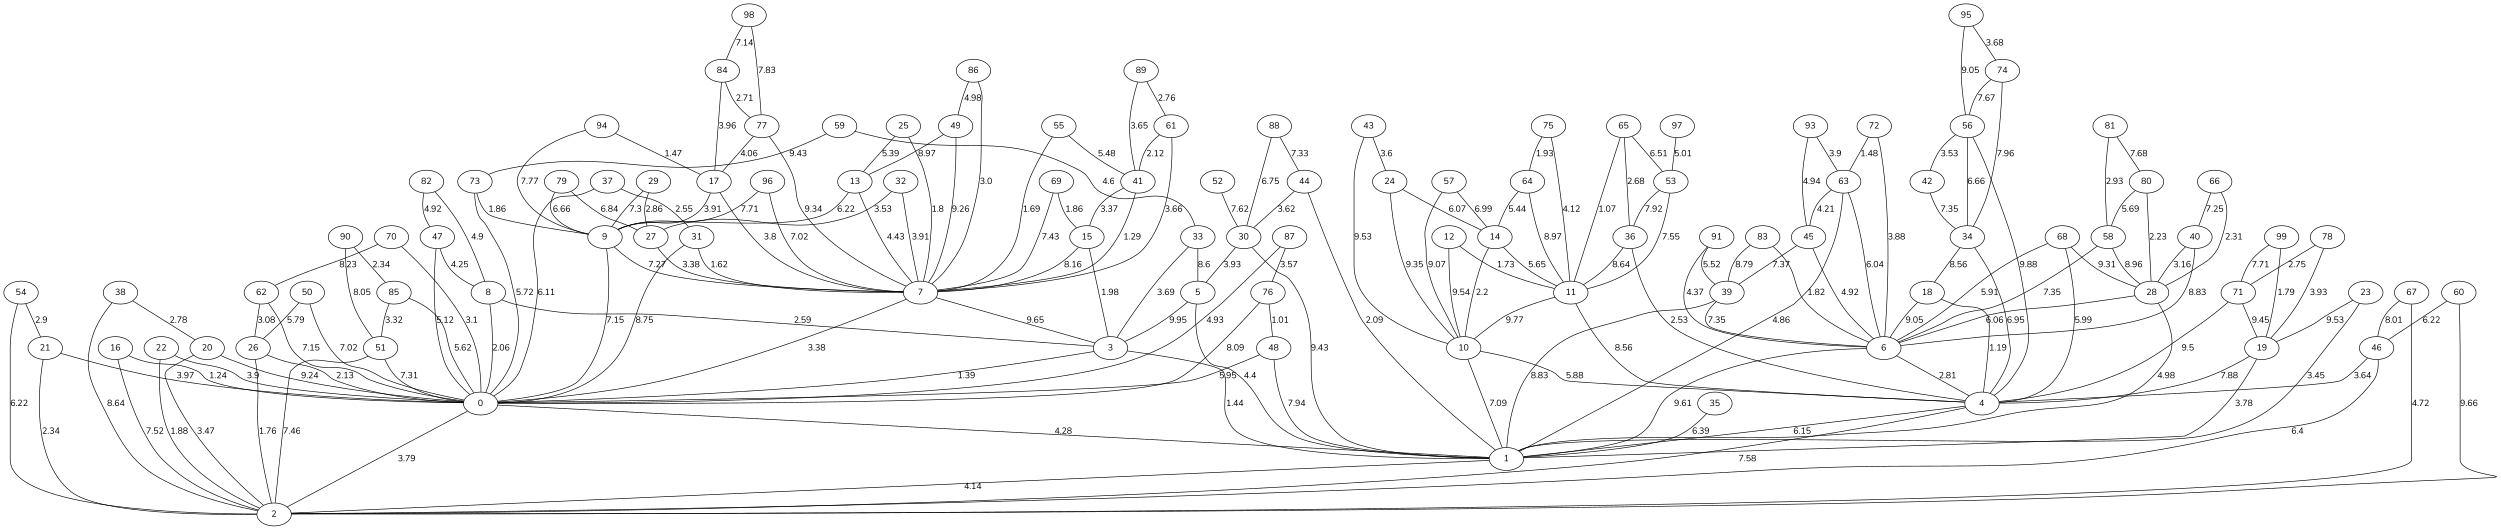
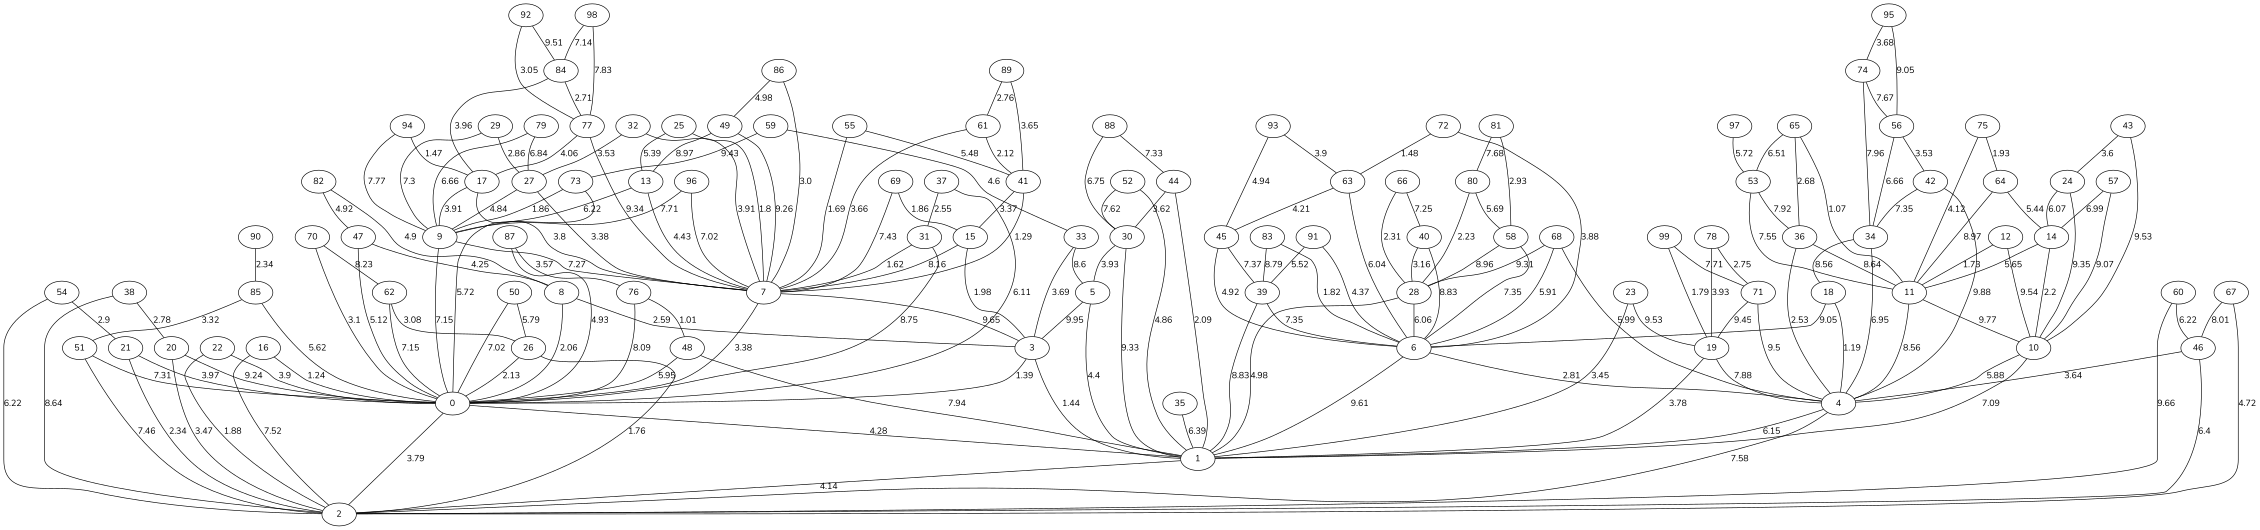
none -> (526, 15)
(1683, 154) -> (1744, 154)
none -> (484, 209)
(2019, 268) -> (1963, 309)
(351, 296) -> none
(1721, 344) -> (1153, 322)
(1320, 348) -> (1130, 348)
